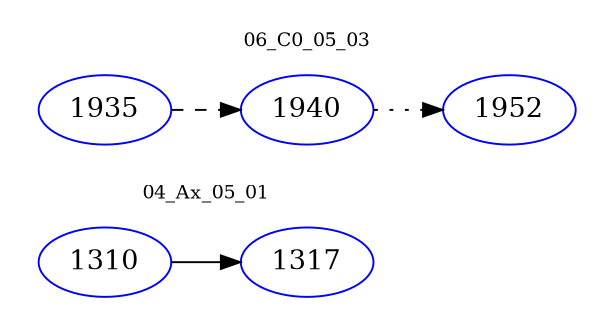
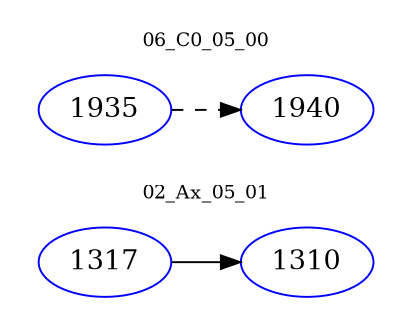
(307, 41) -> (206, 41)
(509, 110) -> none
(206, 194) -> (206, 194)
(196, 262) -> (196, 262)
